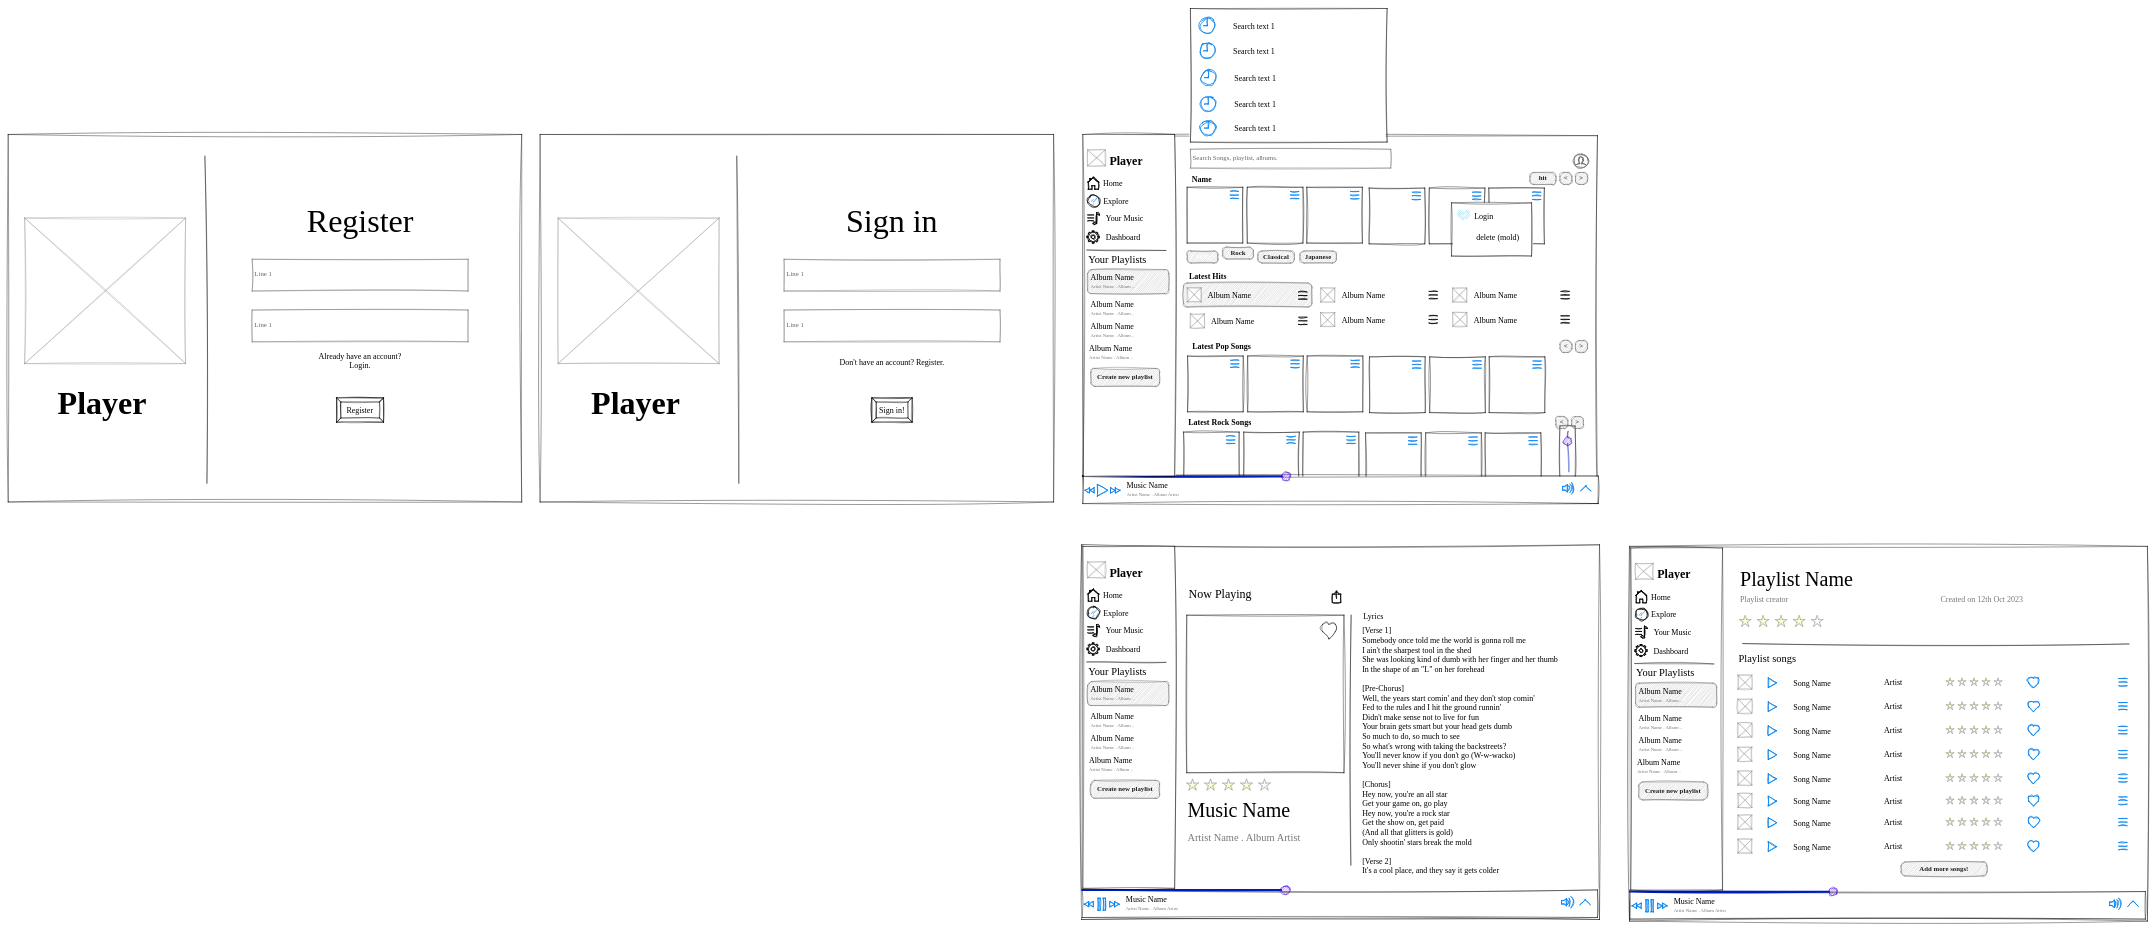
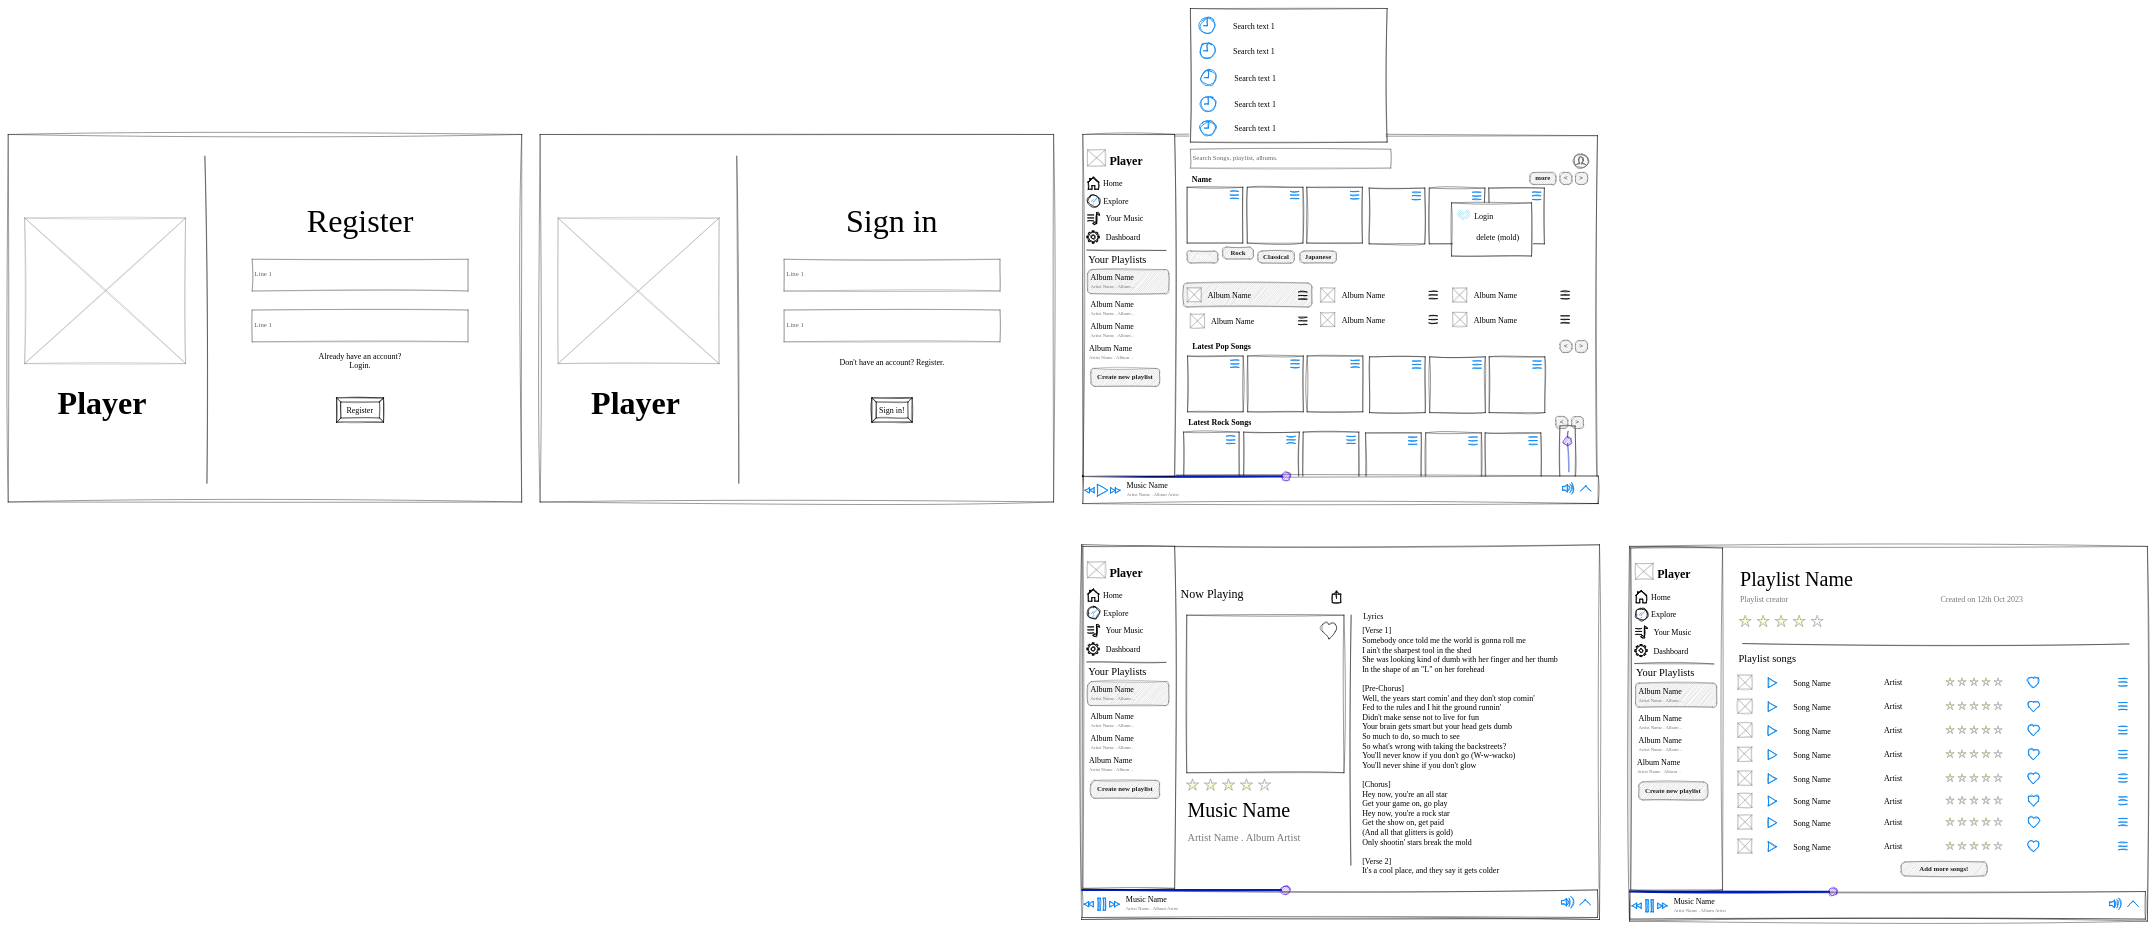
(1543, 178) -> (1543, 178)
(1210, 275) -> none
(1241, 598) -> (1233, 598)
